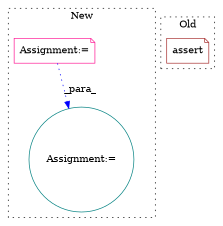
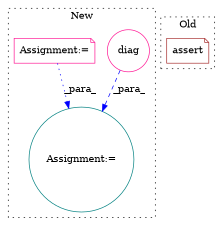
none -> (128, 51)
